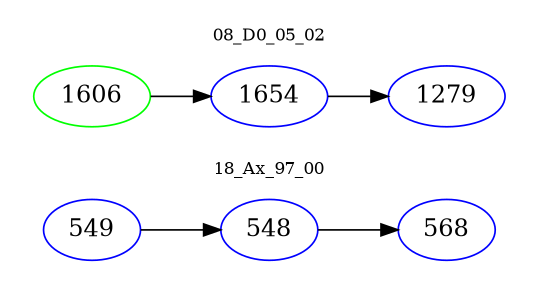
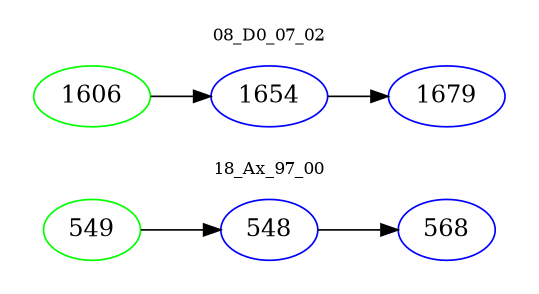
(269, 36) -> (269, 36)
(447, 96) -> (447, 96)
(92, 230) -> (92, 230)
